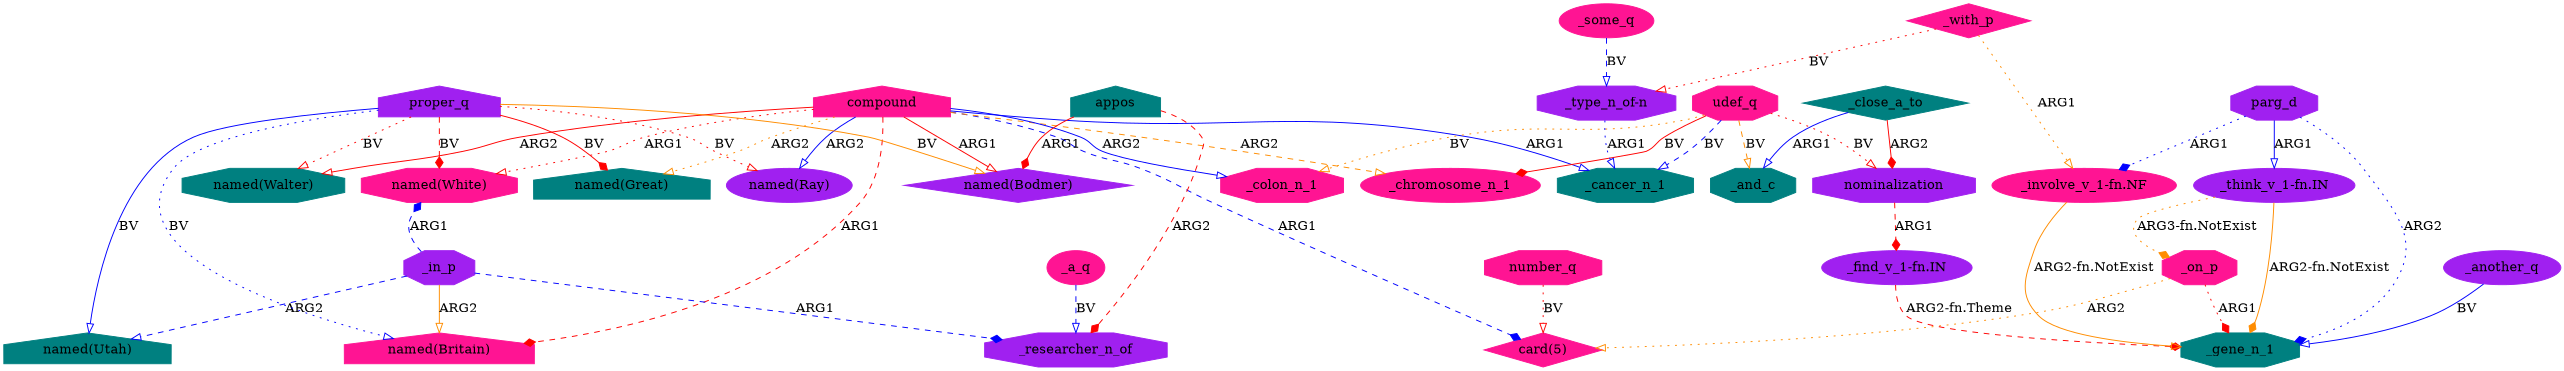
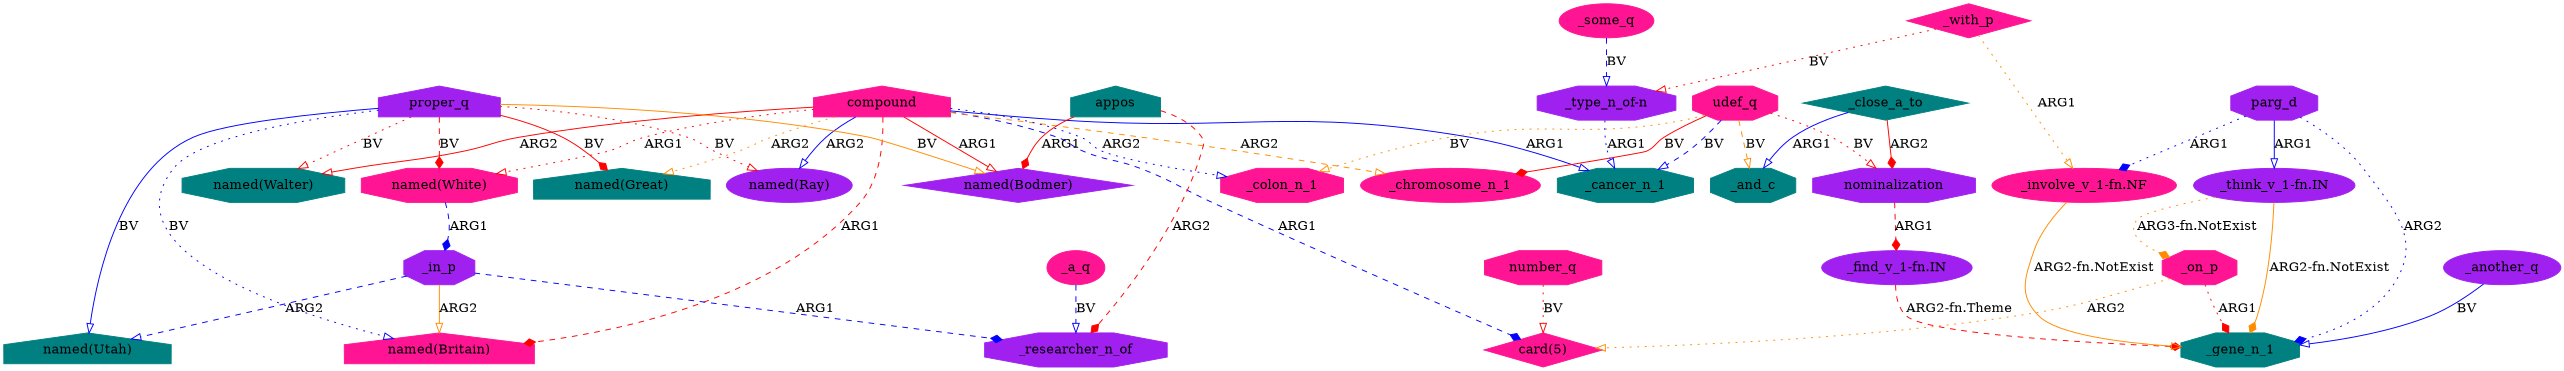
(1085, 139) -> (1085, 139)
(410, 233) -> (449, 221)
